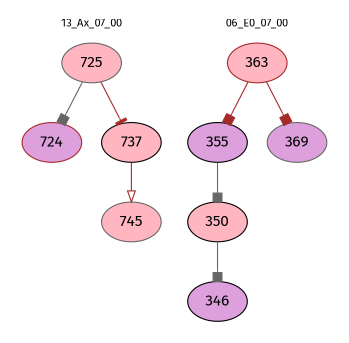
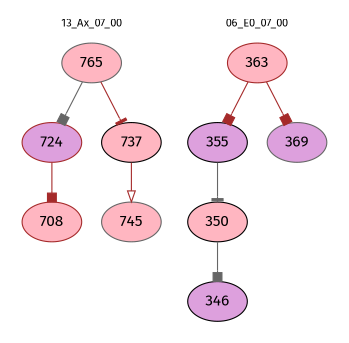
(92, 63) -> (92, 63)
(218, 177) -> (218, 180)
none -> (52, 222)
